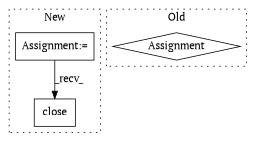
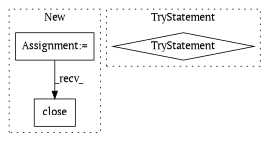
(177, 18) -> (183, 18)
(177, 46) -> (183, 46)
